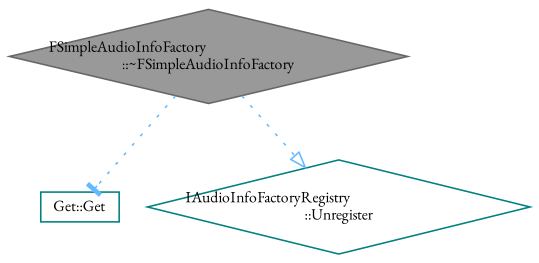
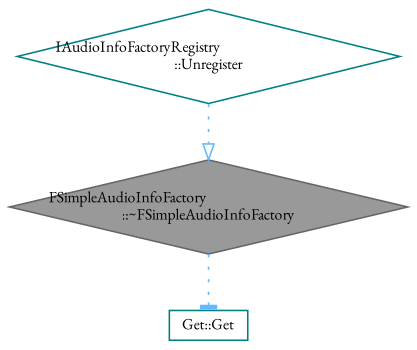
(268, 126) -> (209, 124)
